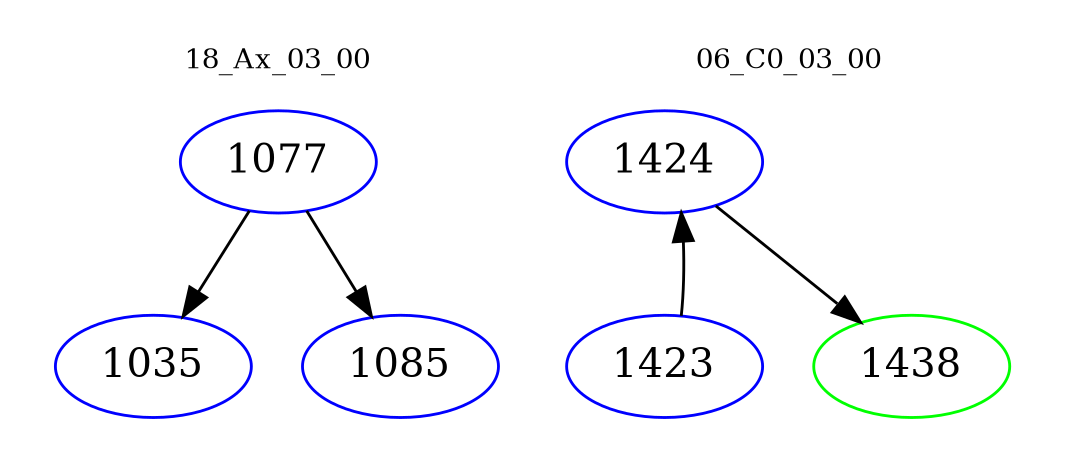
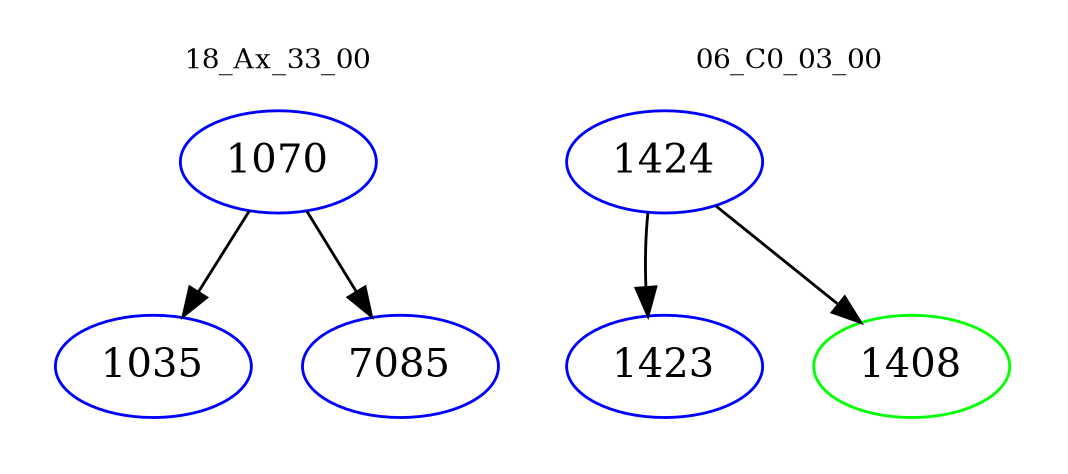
(278, 61) -> (278, 61)
(278, 162) -> (278, 162)
(684, 279) -> (646, 250)
(400, 366) -> (400, 366)
(912, 366) -> (912, 366)
